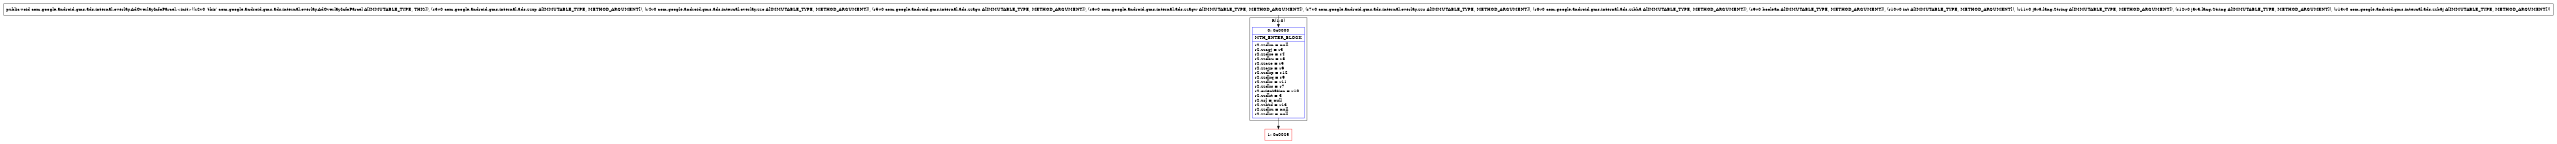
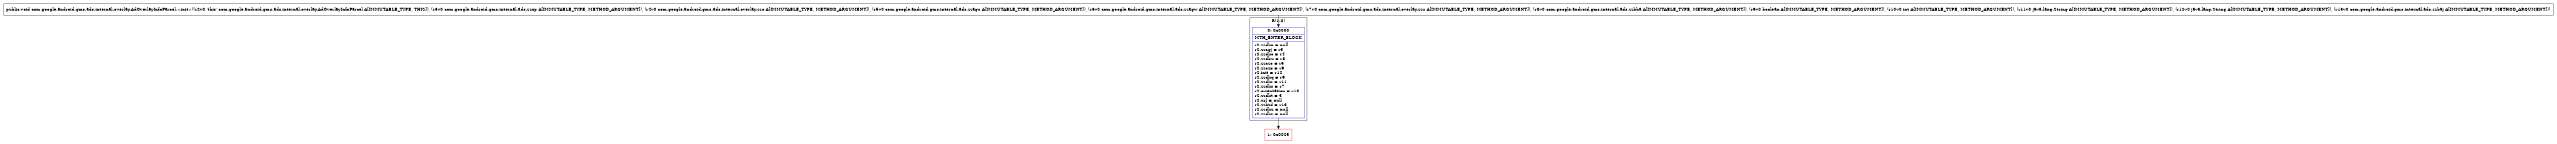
(1271, 73) -> (1269, 73)
